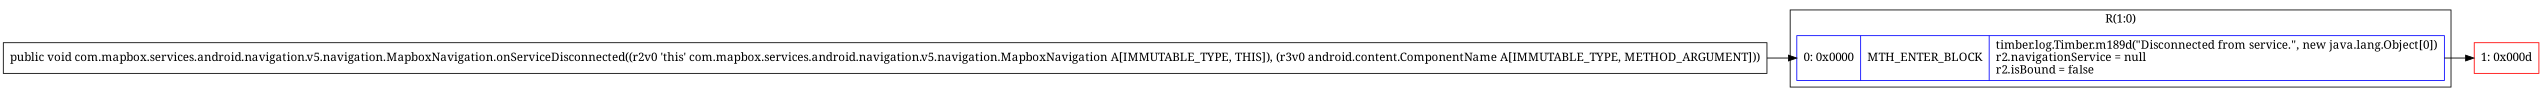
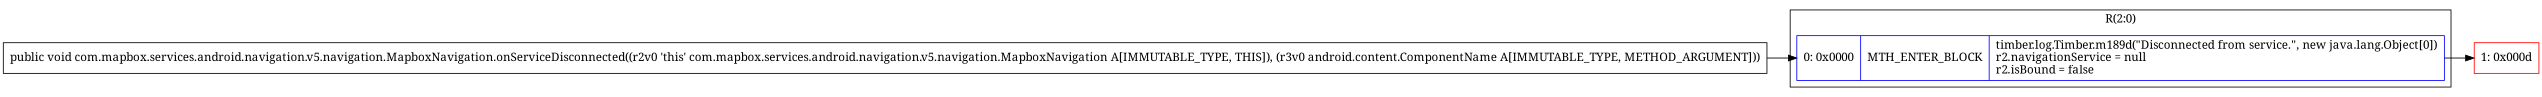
(2121, 19) -> (2121, 19)
